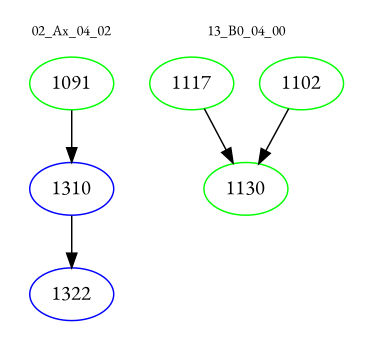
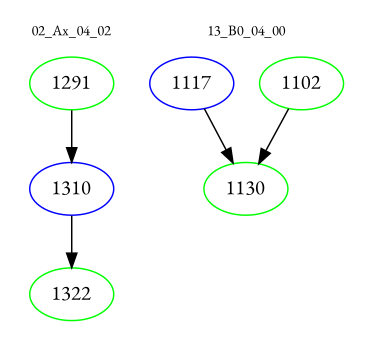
(72, 83) -> (72, 83)
(192, 83) -> (192, 83)
(72, 294) -> (72, 294)
